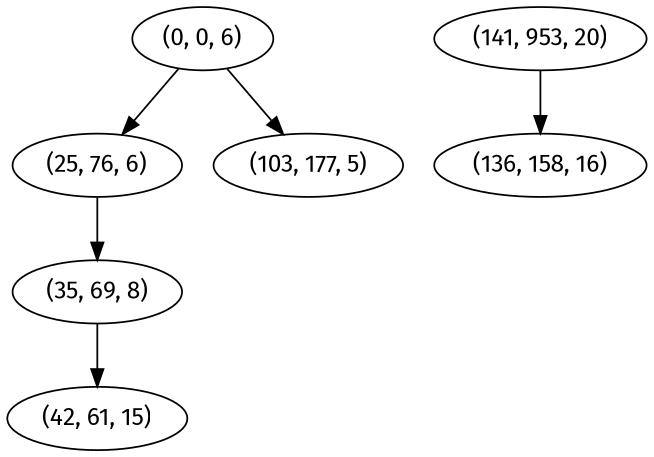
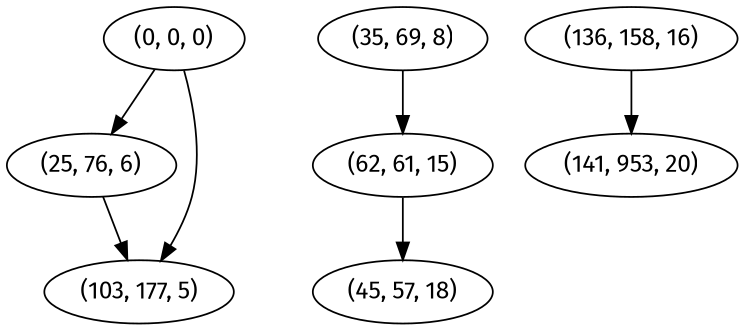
(203, 39) -> (174, 39)
(540, 93) -> (631, 93)
(97, 220) -> (112, 220)
none -> (403, 292)
(97, 418) -> (403, 165)
